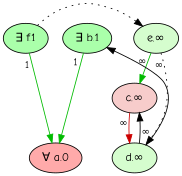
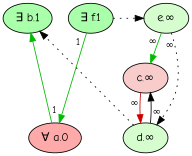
(161, 79) -> (90, 81)
(73, 94) -> (42, 82)
